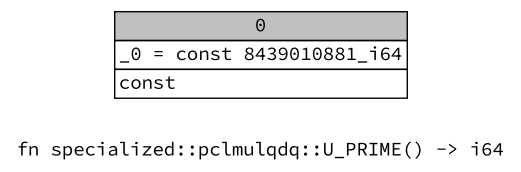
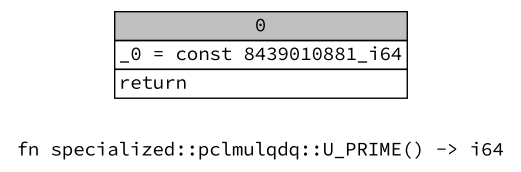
(148, 83) -> (153, 83)
